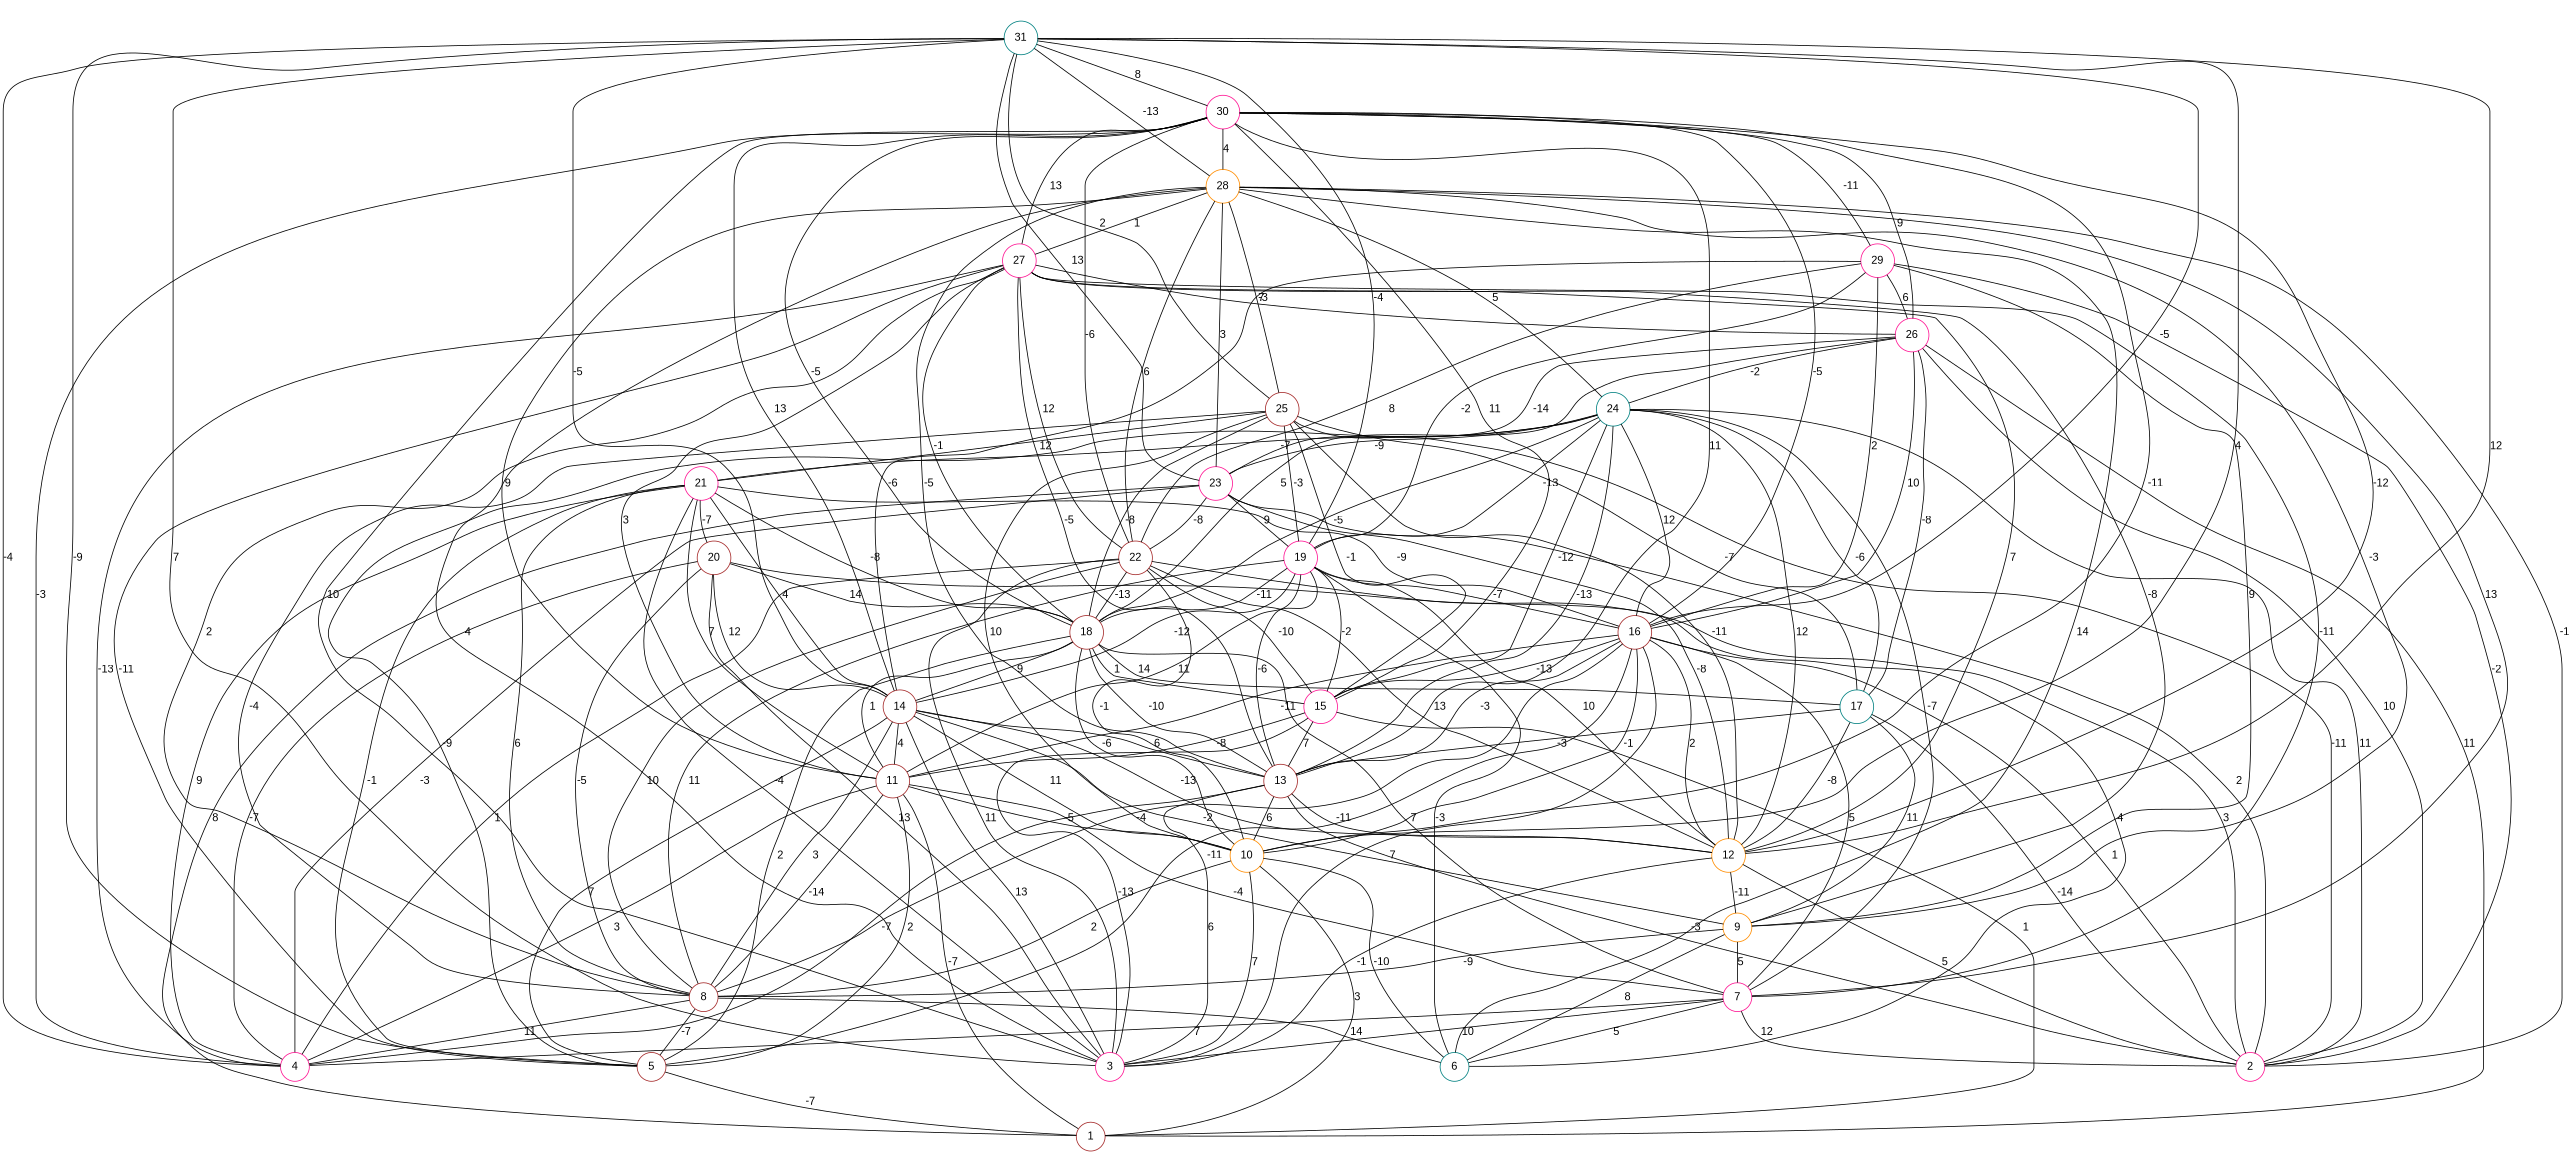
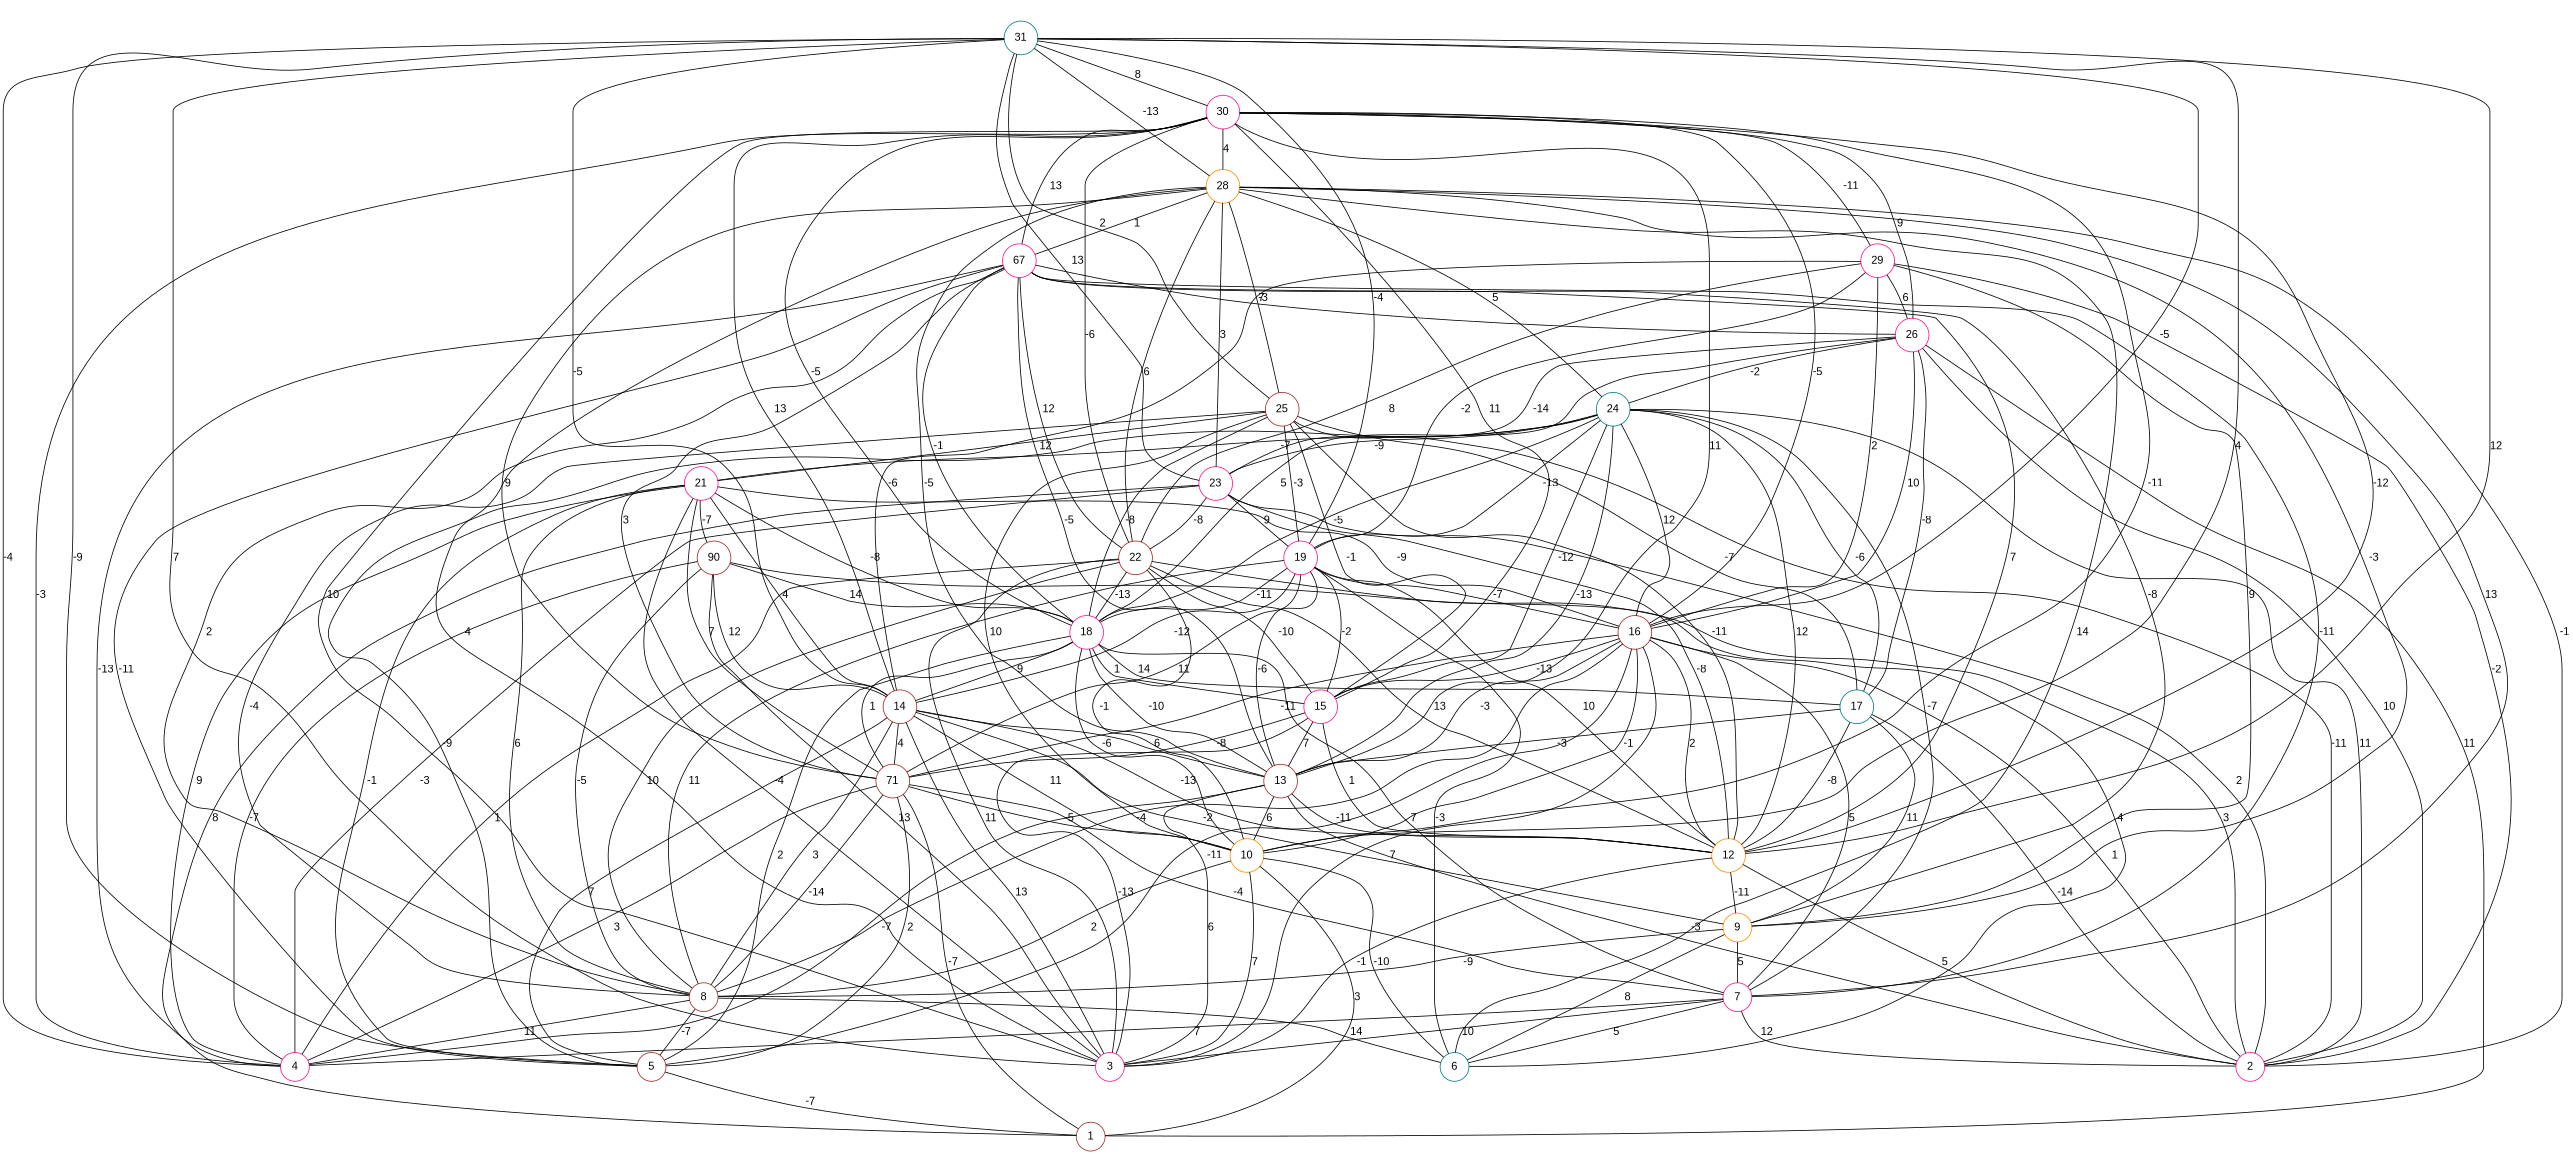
(1019, 261) -> (1019, 261)
(714, 558) -> (714, 558)
(1087, 632) -> (1087, 632)
(893, 781) -> (893, 781)
(2002, 1083) -> (1373, 823)
